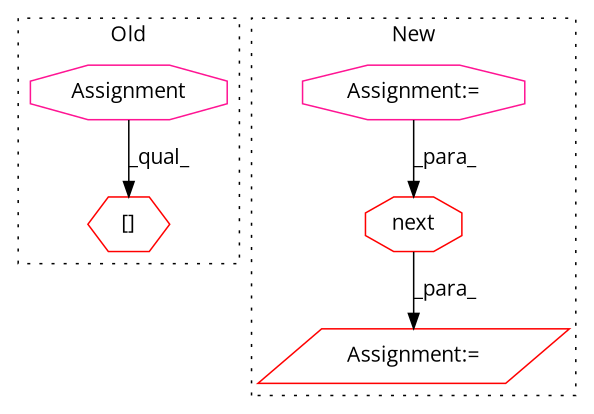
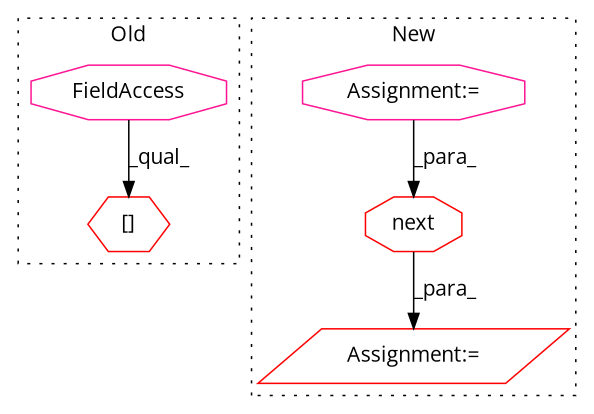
(129, 92) -> (129, 92)
